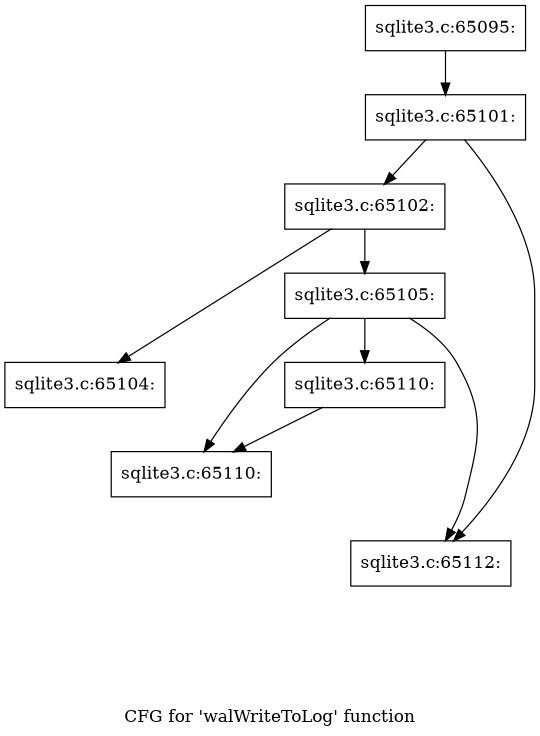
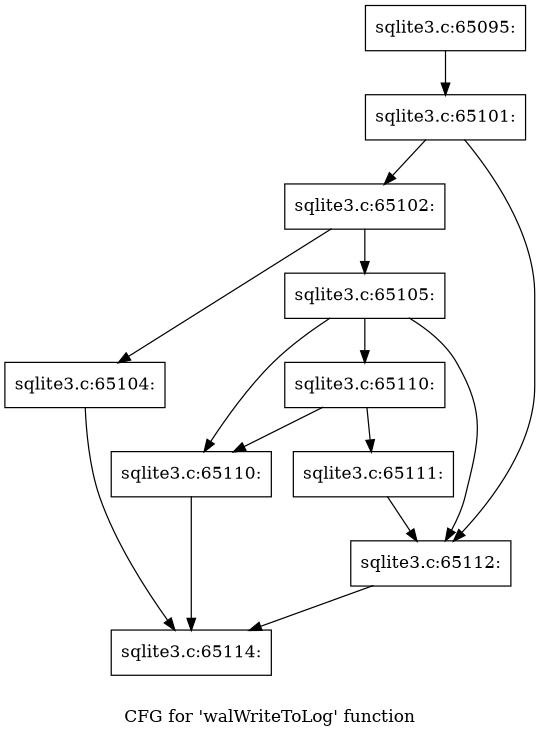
none -> (373, 474)
none -> (191, 653)
